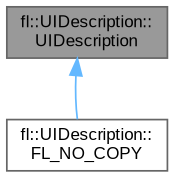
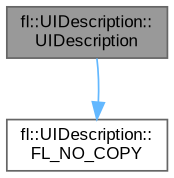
(76, 97) -> (99, 80)
